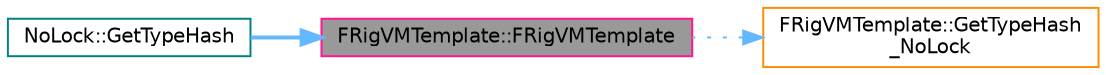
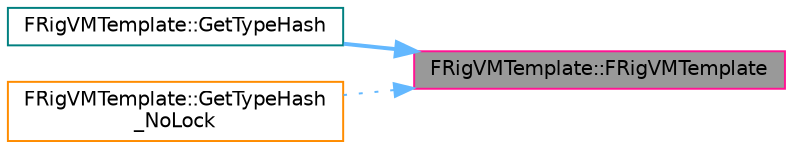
(129, 37) -> (176, 27)
(717, 37) -> (369, 93)
